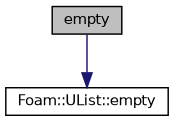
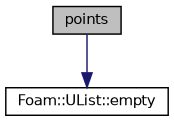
(87, 20) -> (87, 20)
